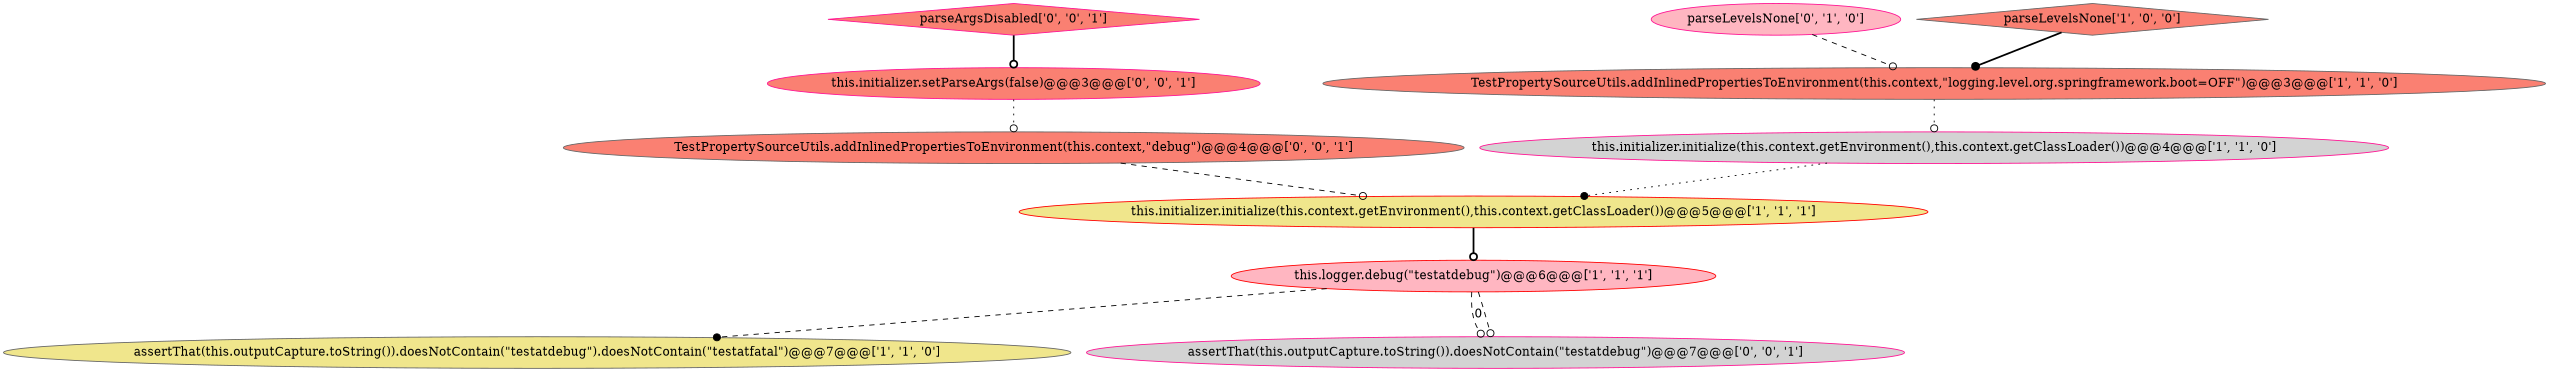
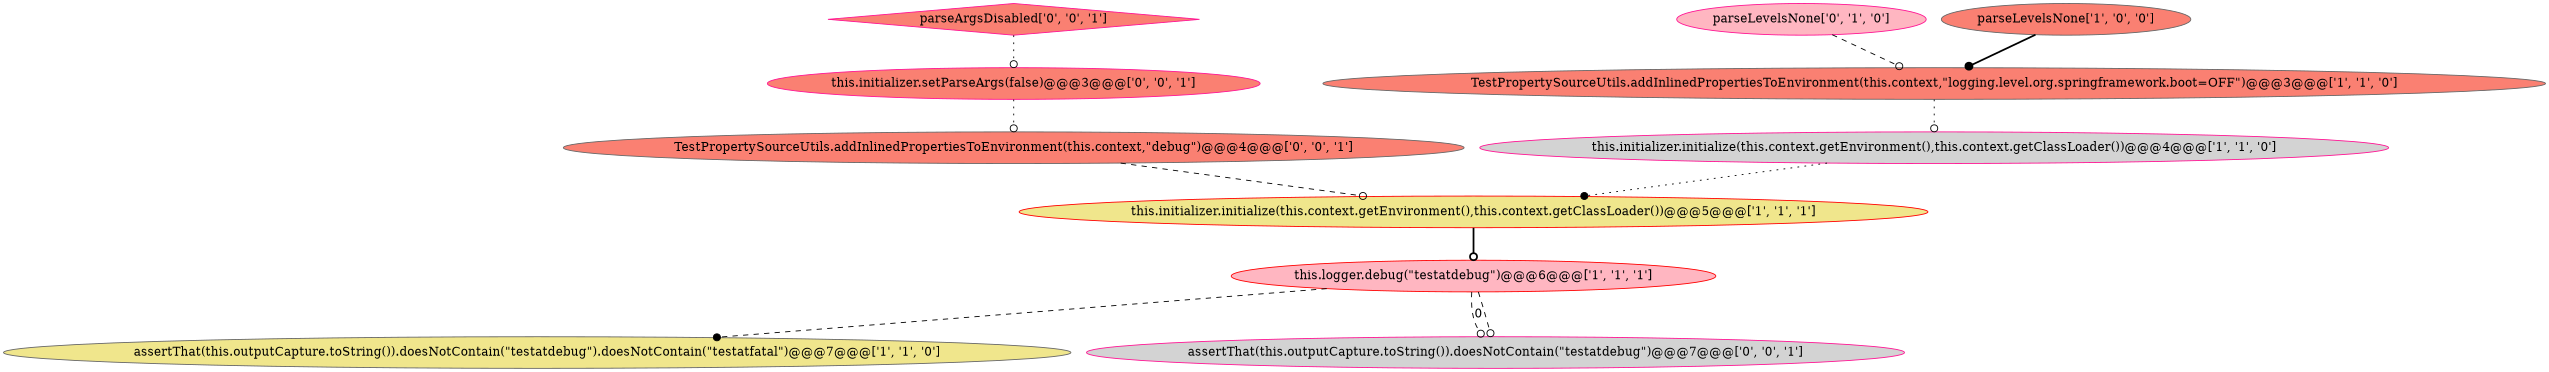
(2092, 19) -> (2066, 19)
(1014, 48) -> (1014, 48)
